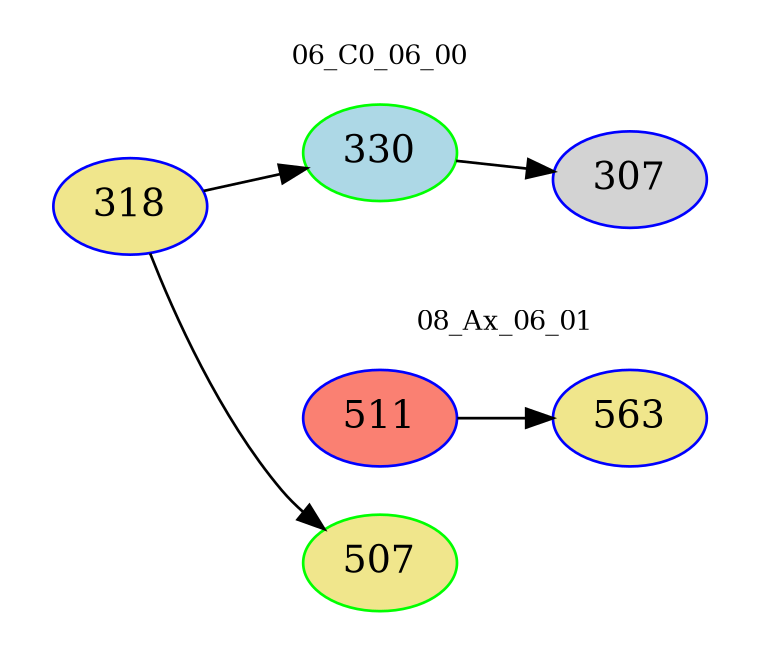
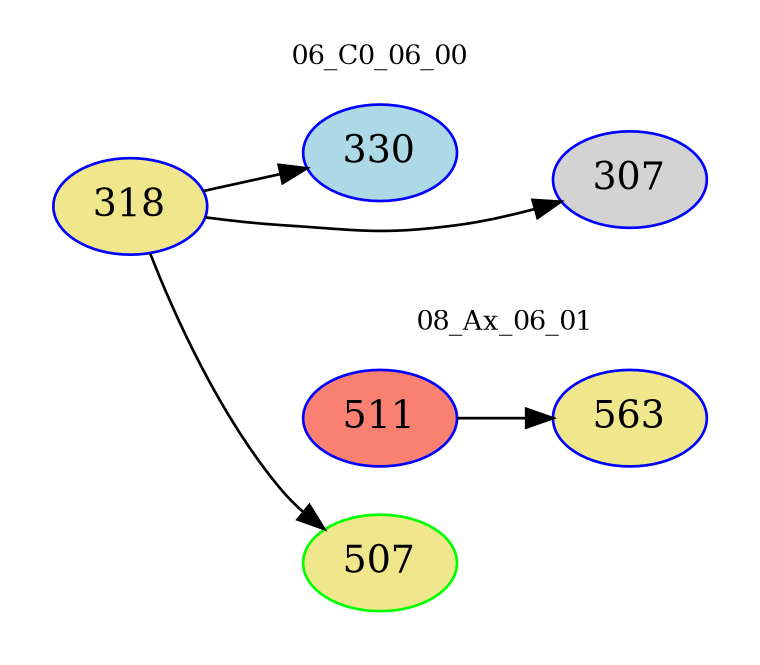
(380, 153) -> (380, 153)
(491, 165) -> (371, 231)
